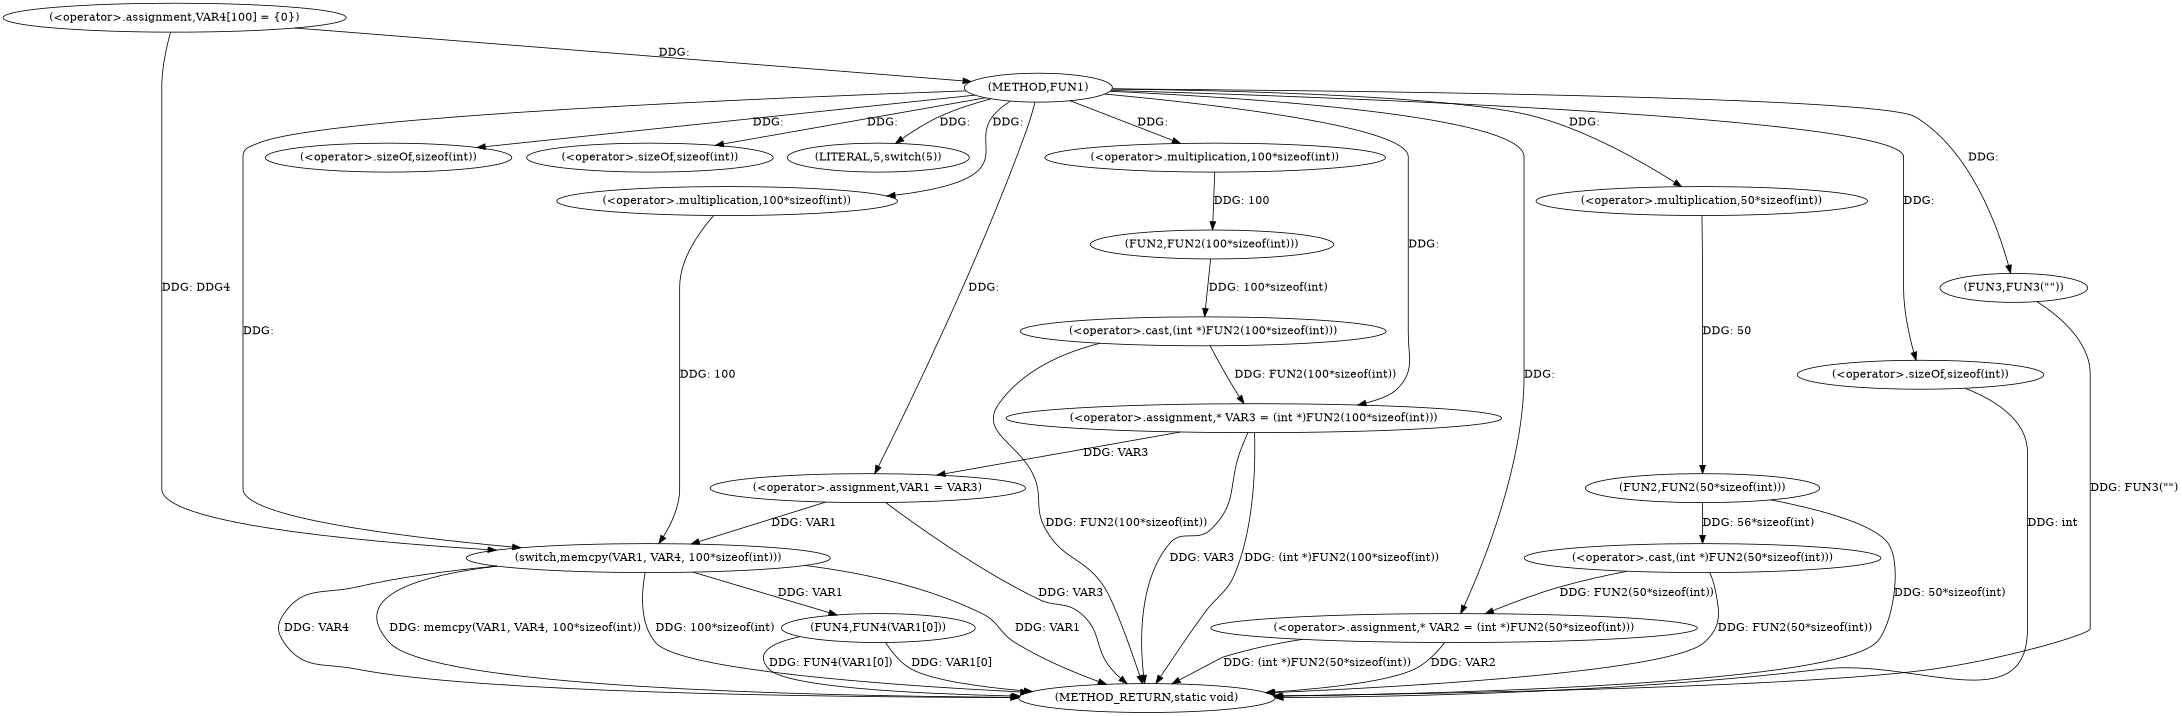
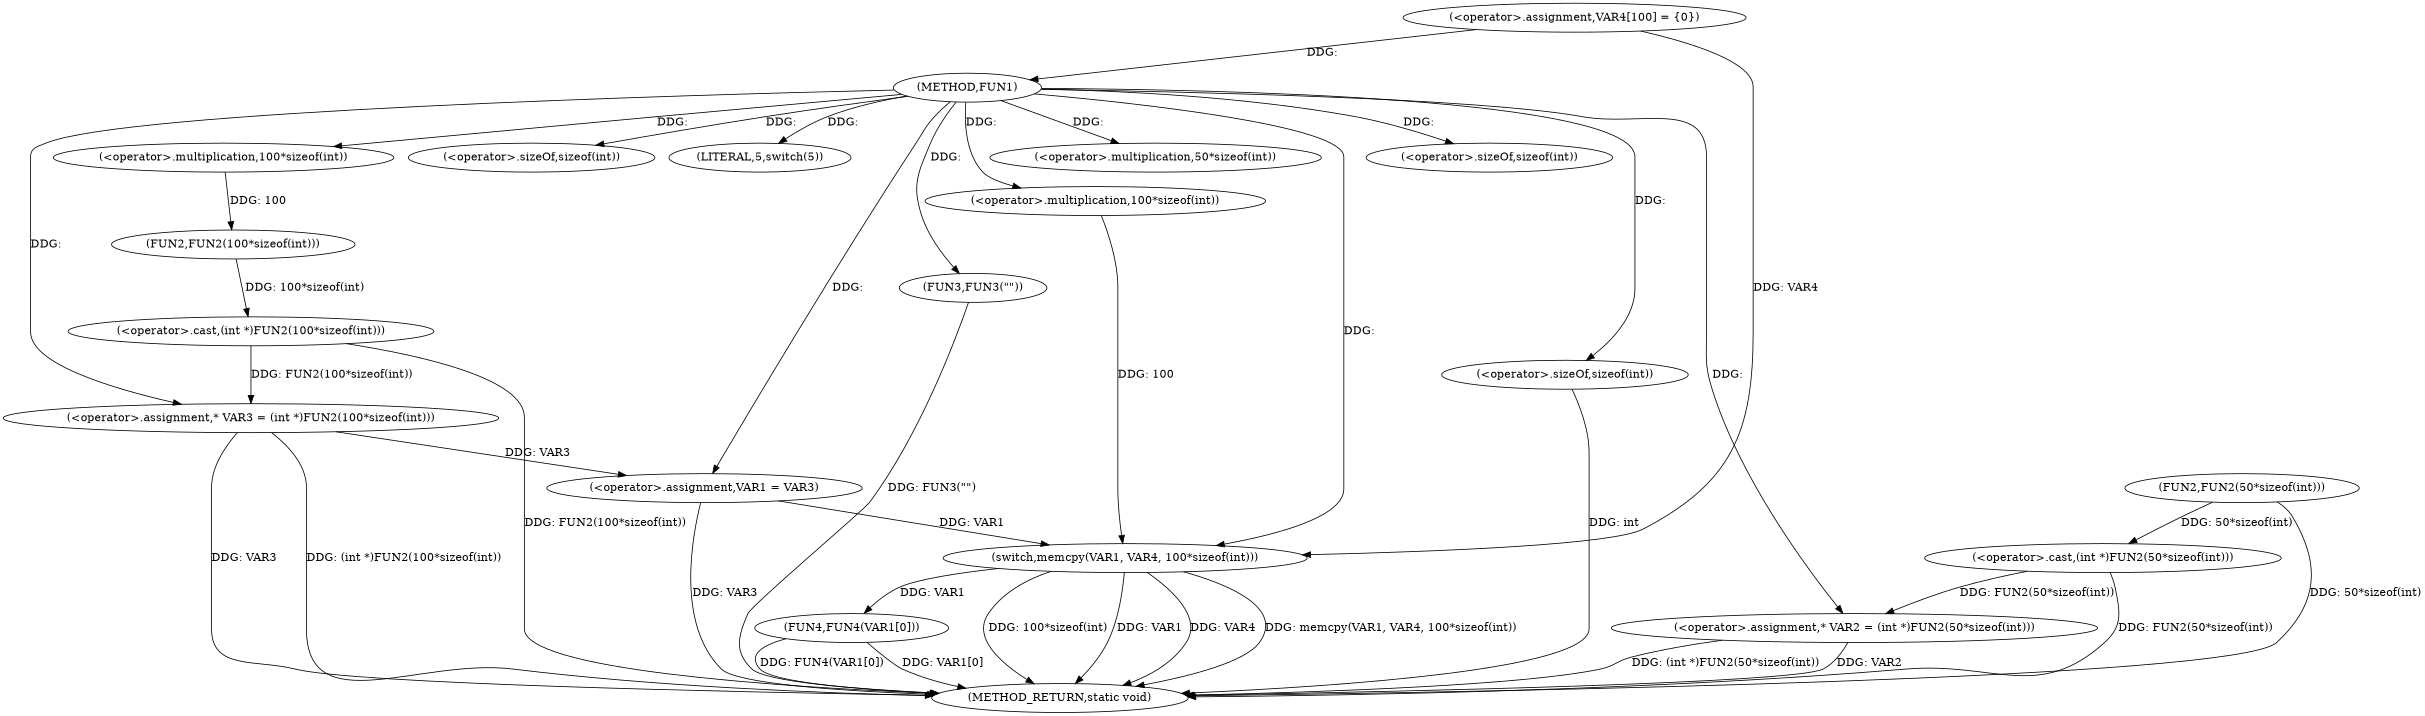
(196, 288) -> (1786, 288)
(1703, 341) -> none
(1758, 523) -> (2237, 523)
